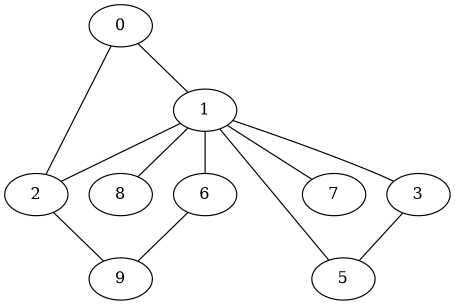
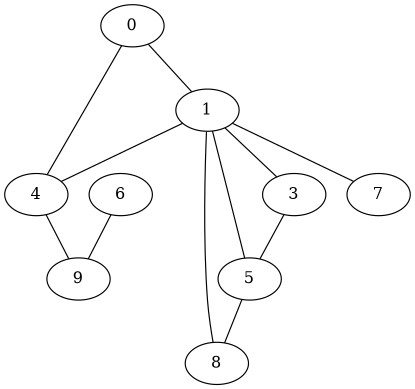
(205, 153) -> none
(36, 195) -> (36, 195)
none -> (233, 321)
